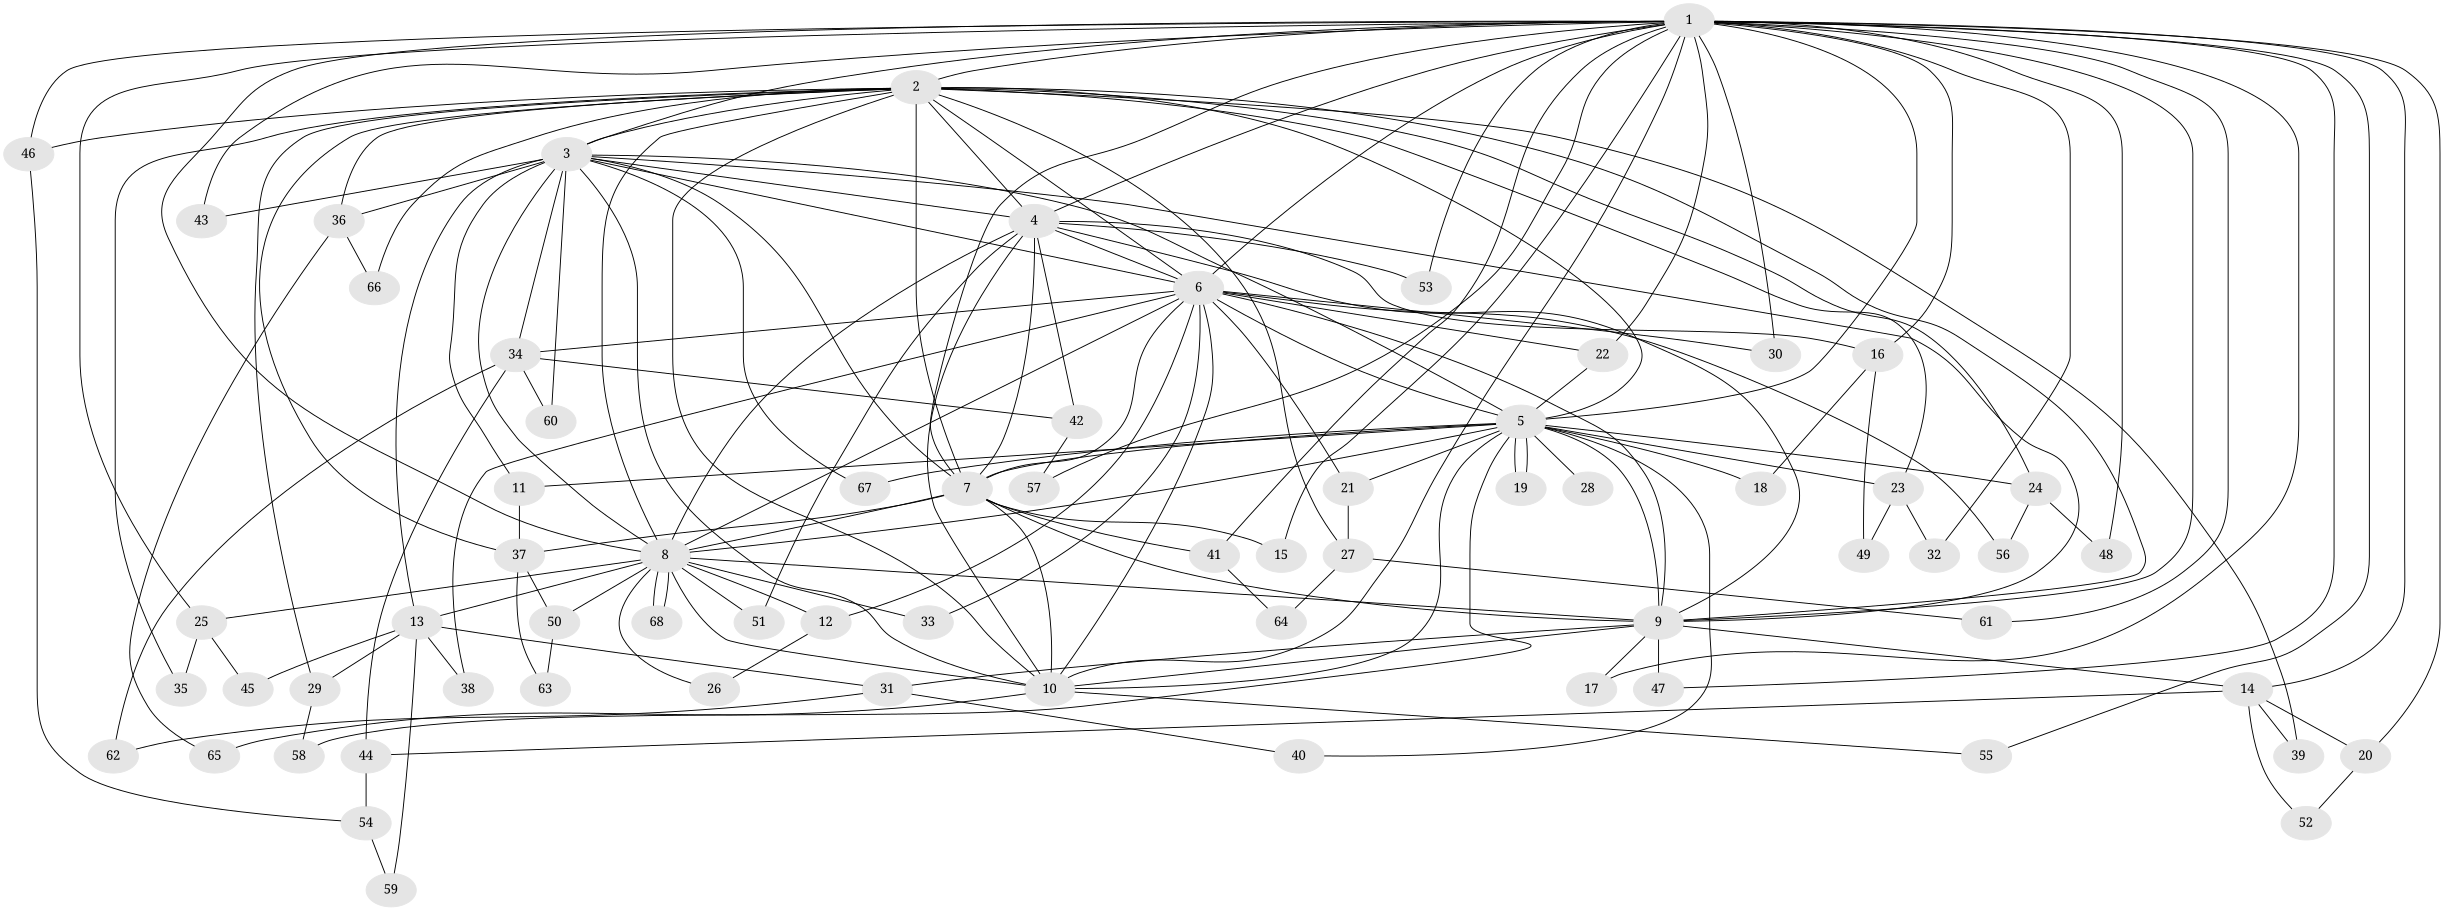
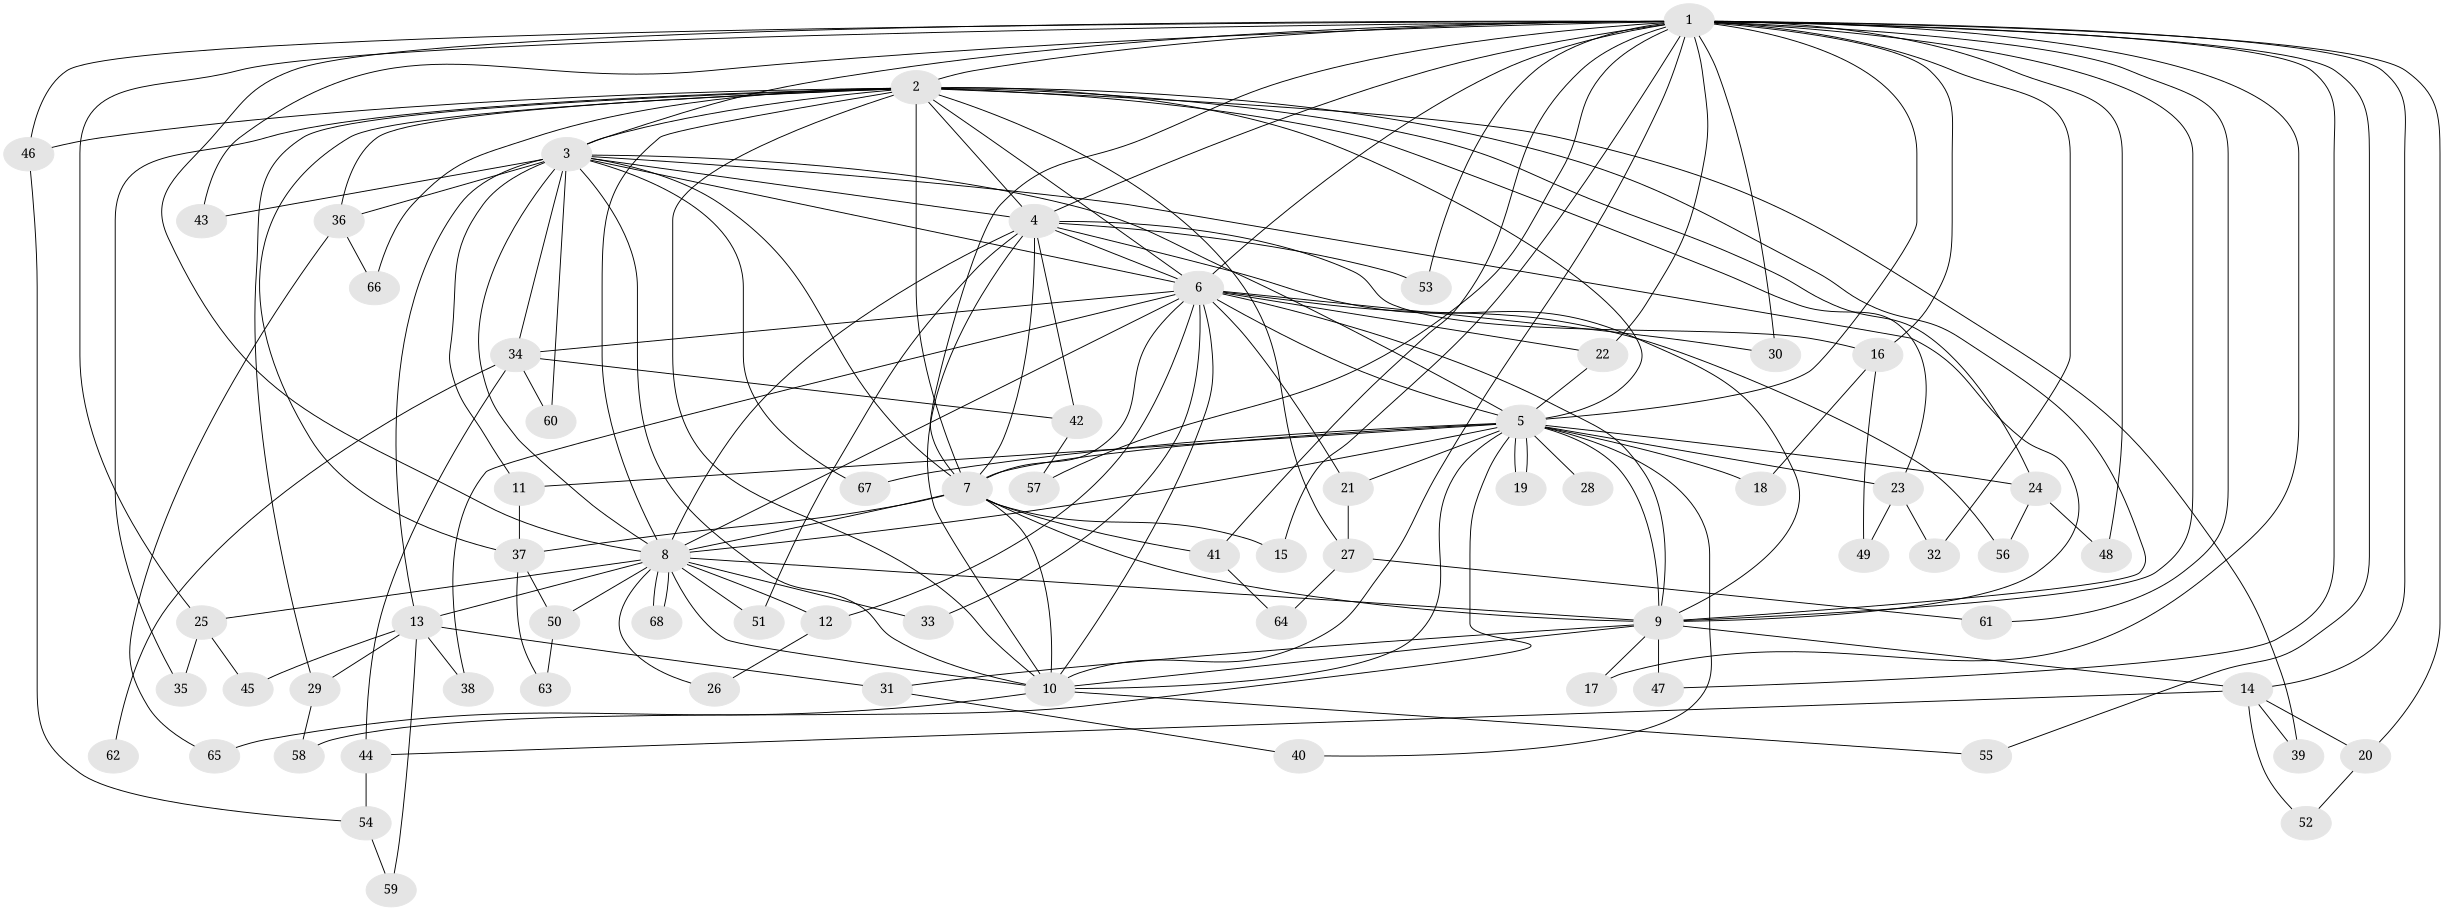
(335, 723) -> none
